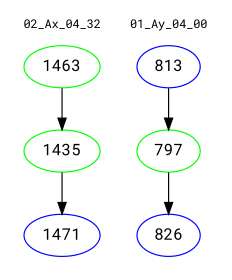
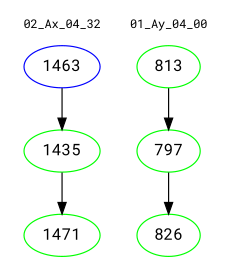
(62, 67) -> (62, 67)
(169, 67) -> (169, 67)
(62, 235) -> (62, 235)
(169, 235) -> (169, 235)
